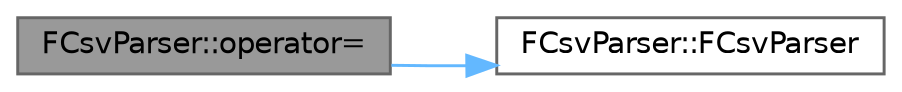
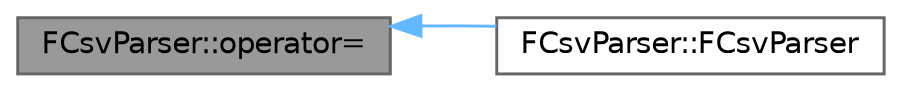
(429, 66) -> (459, 26)
